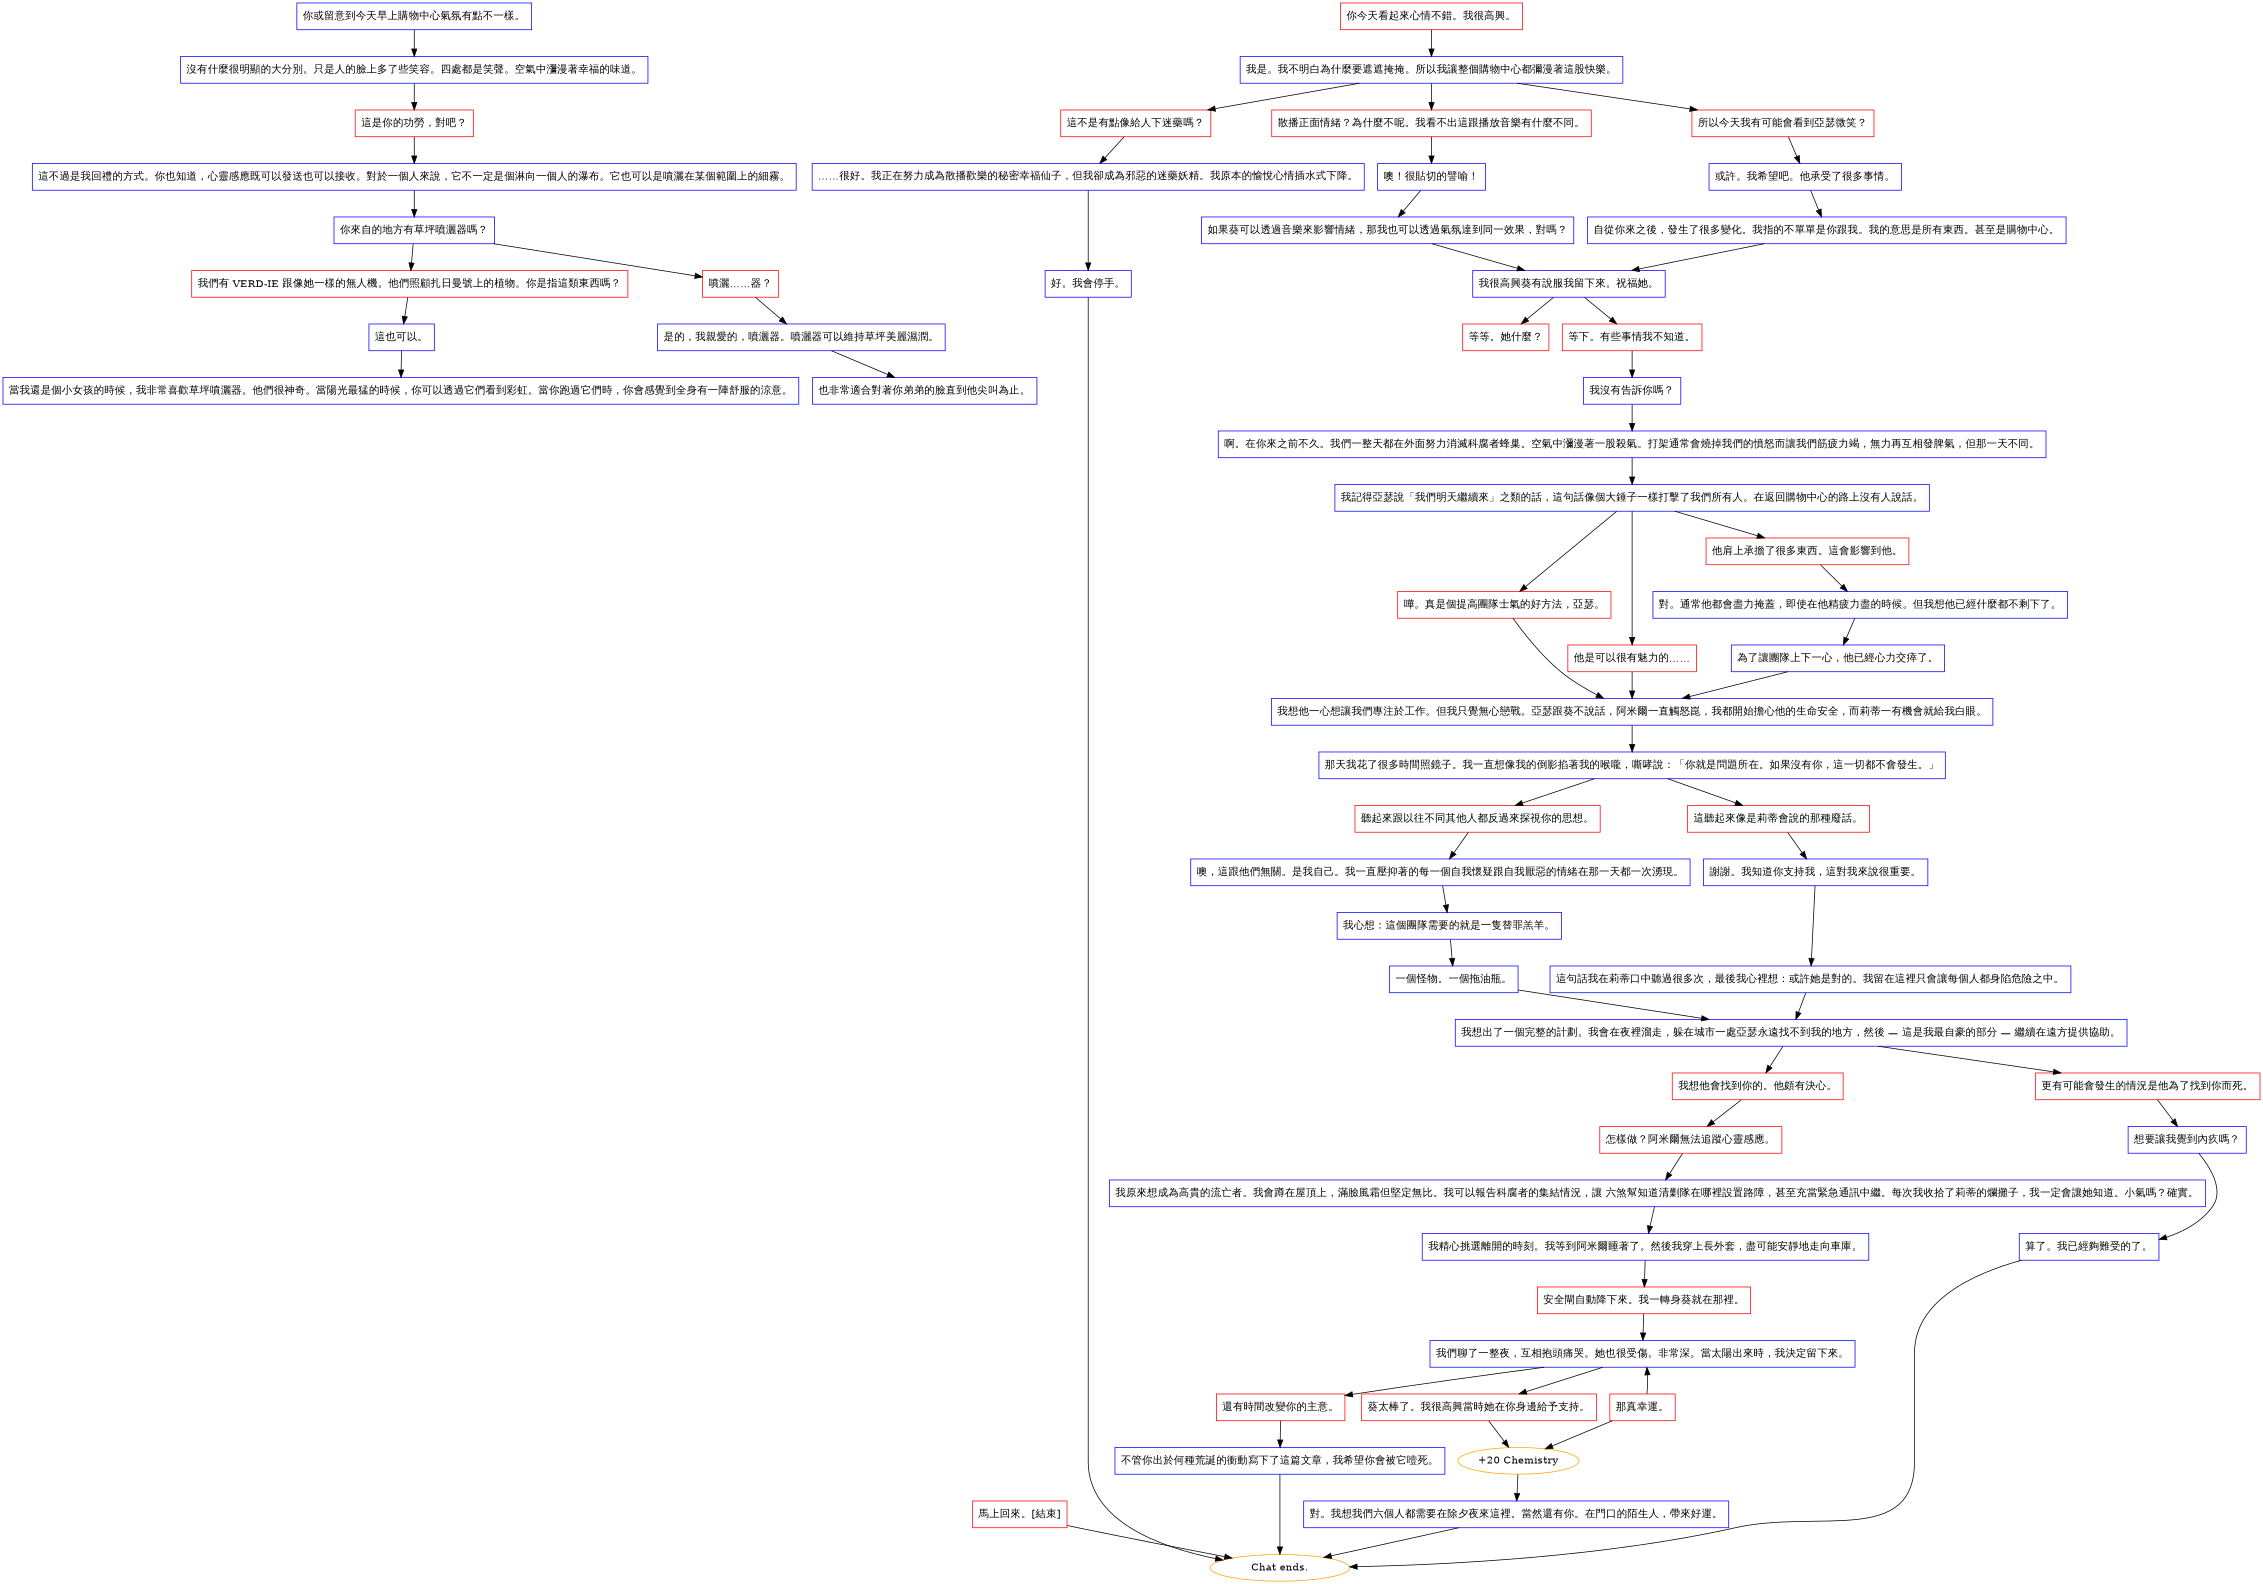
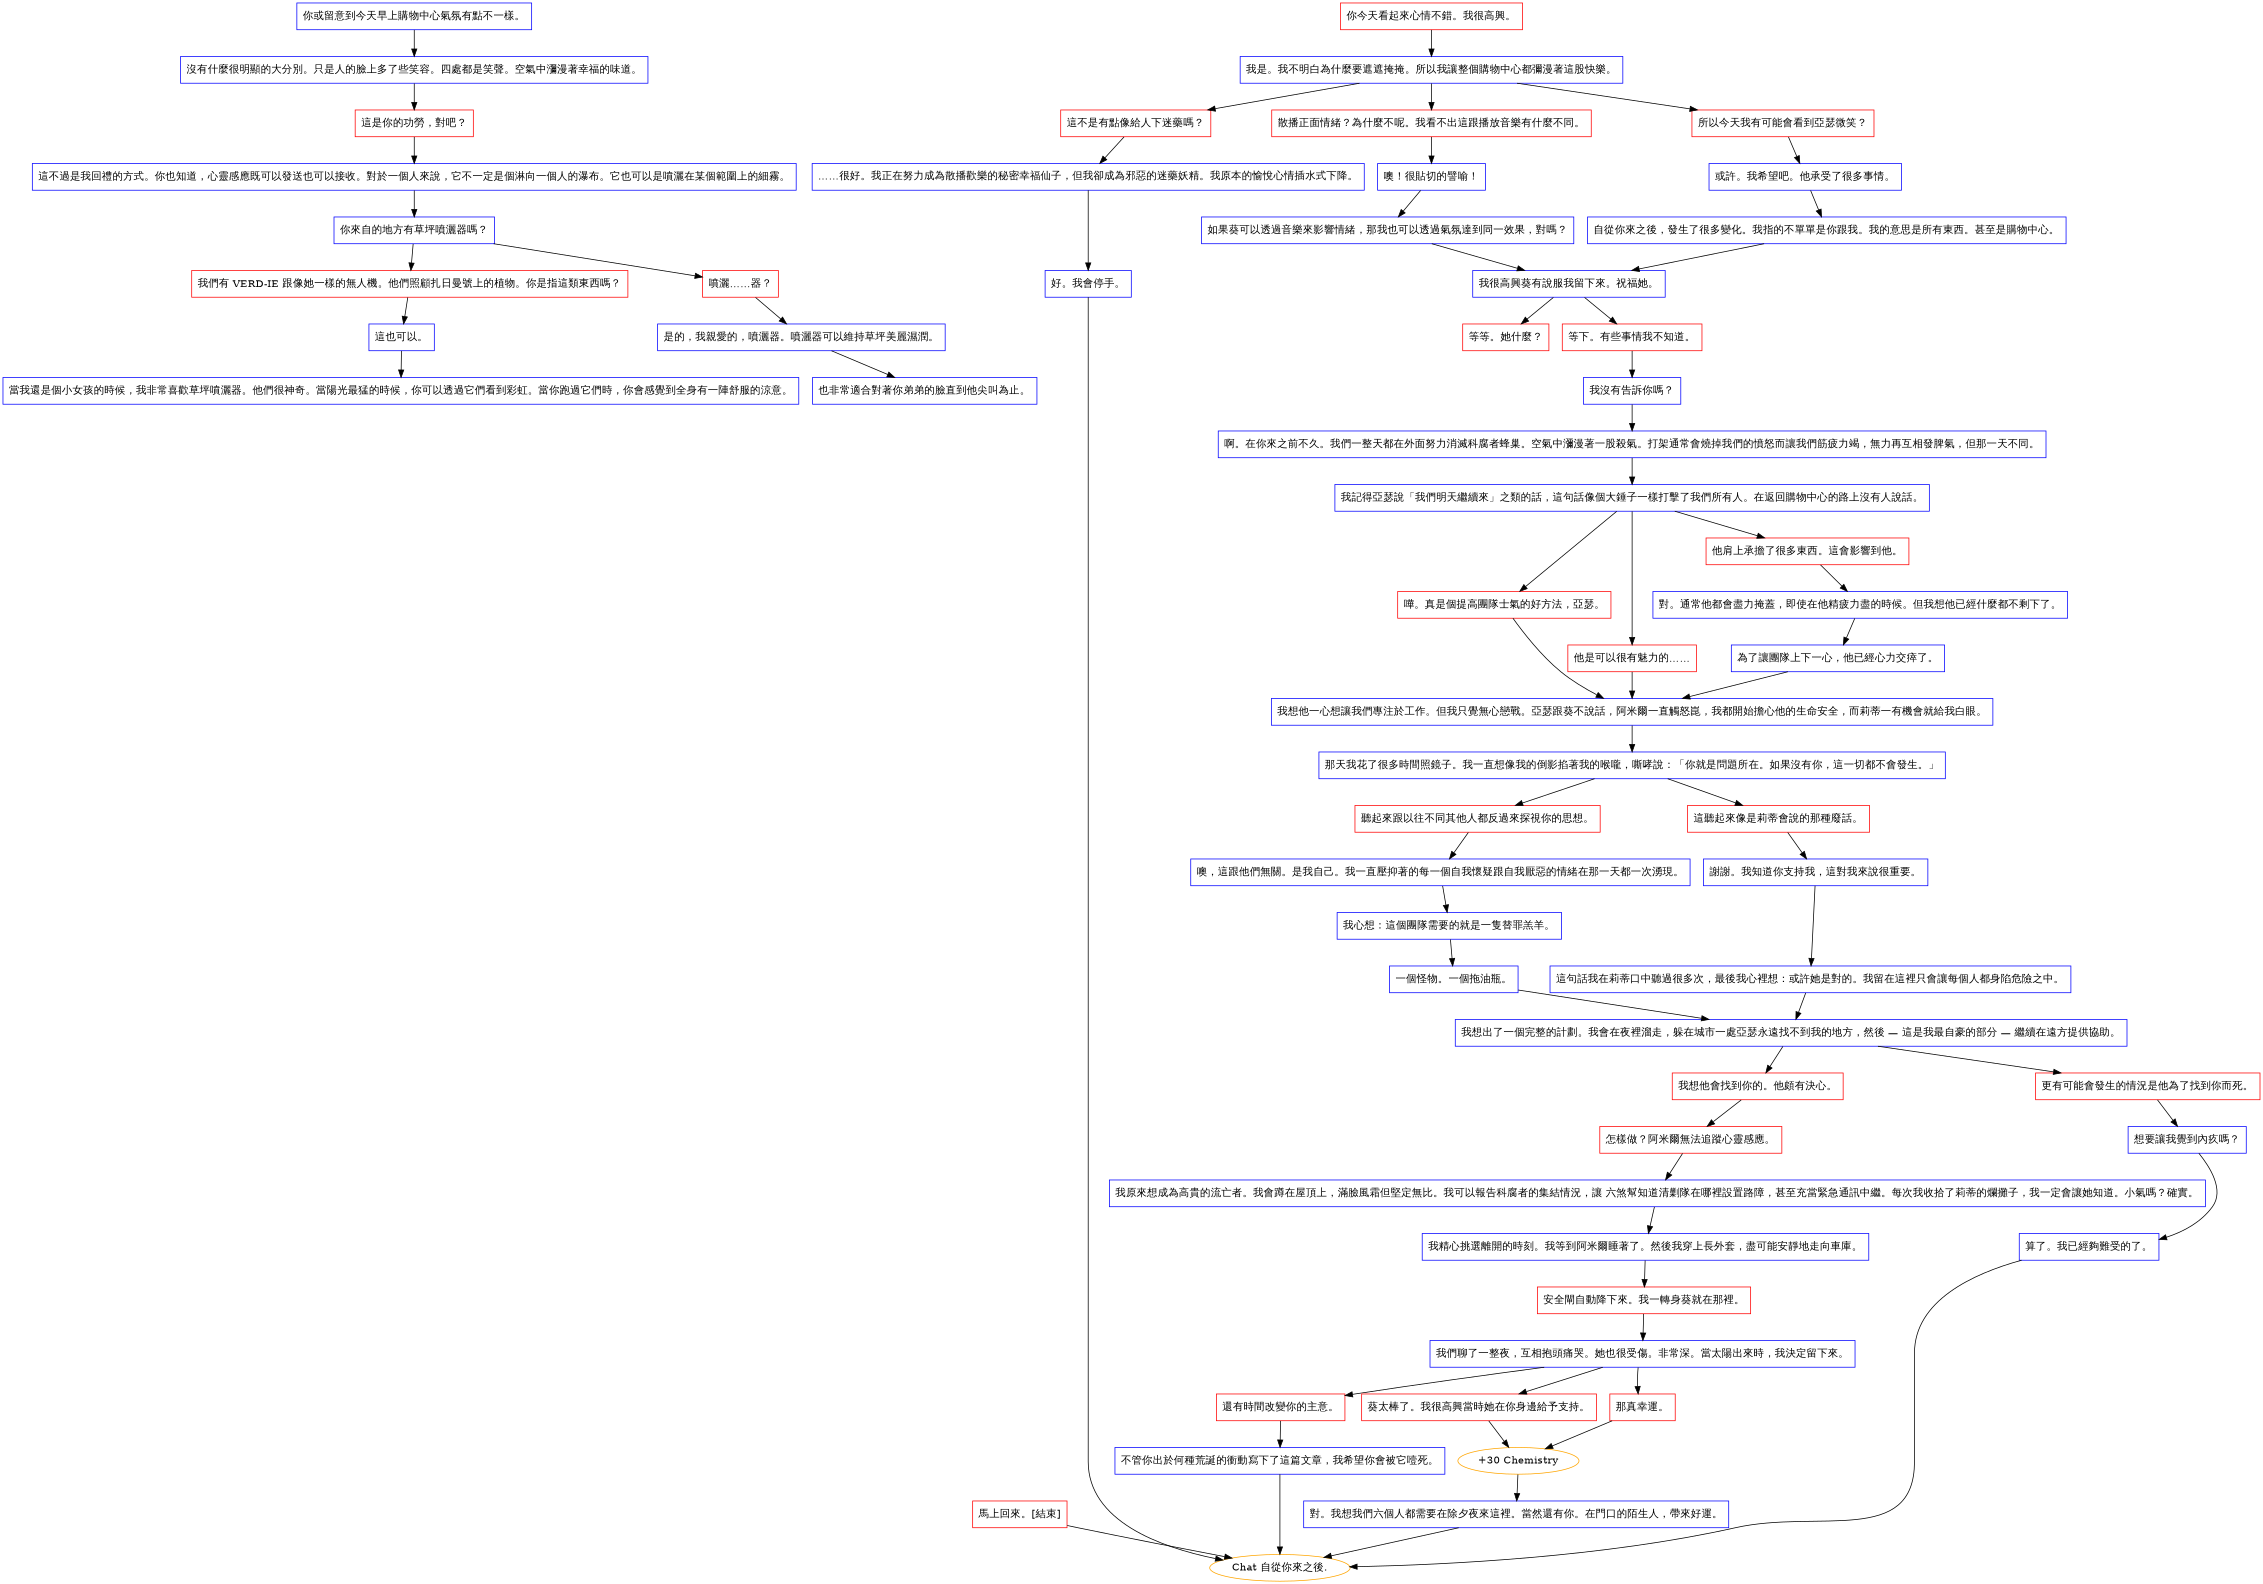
(1647, 1384) -> (1638, 1377)
(1518, 1461) -> (1518, 1461)
(1280, 1568) -> (1280, 1568)
